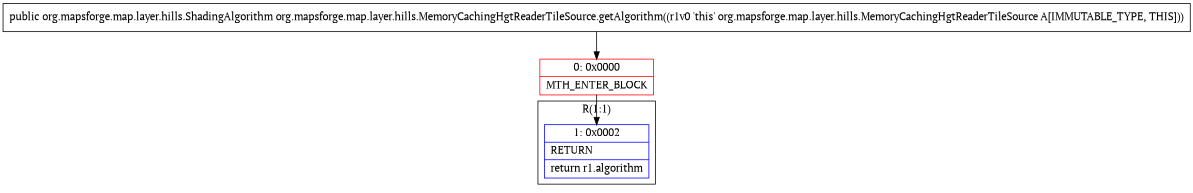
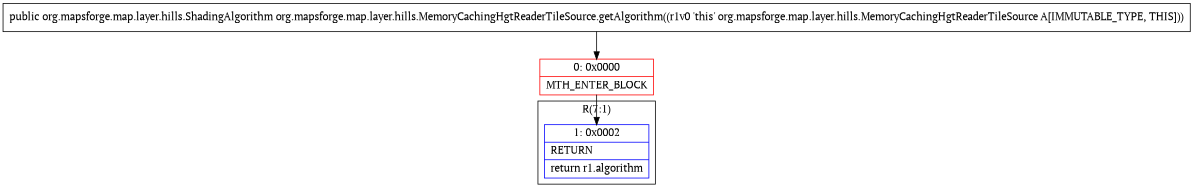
(597, 110) -> (597, 110)
